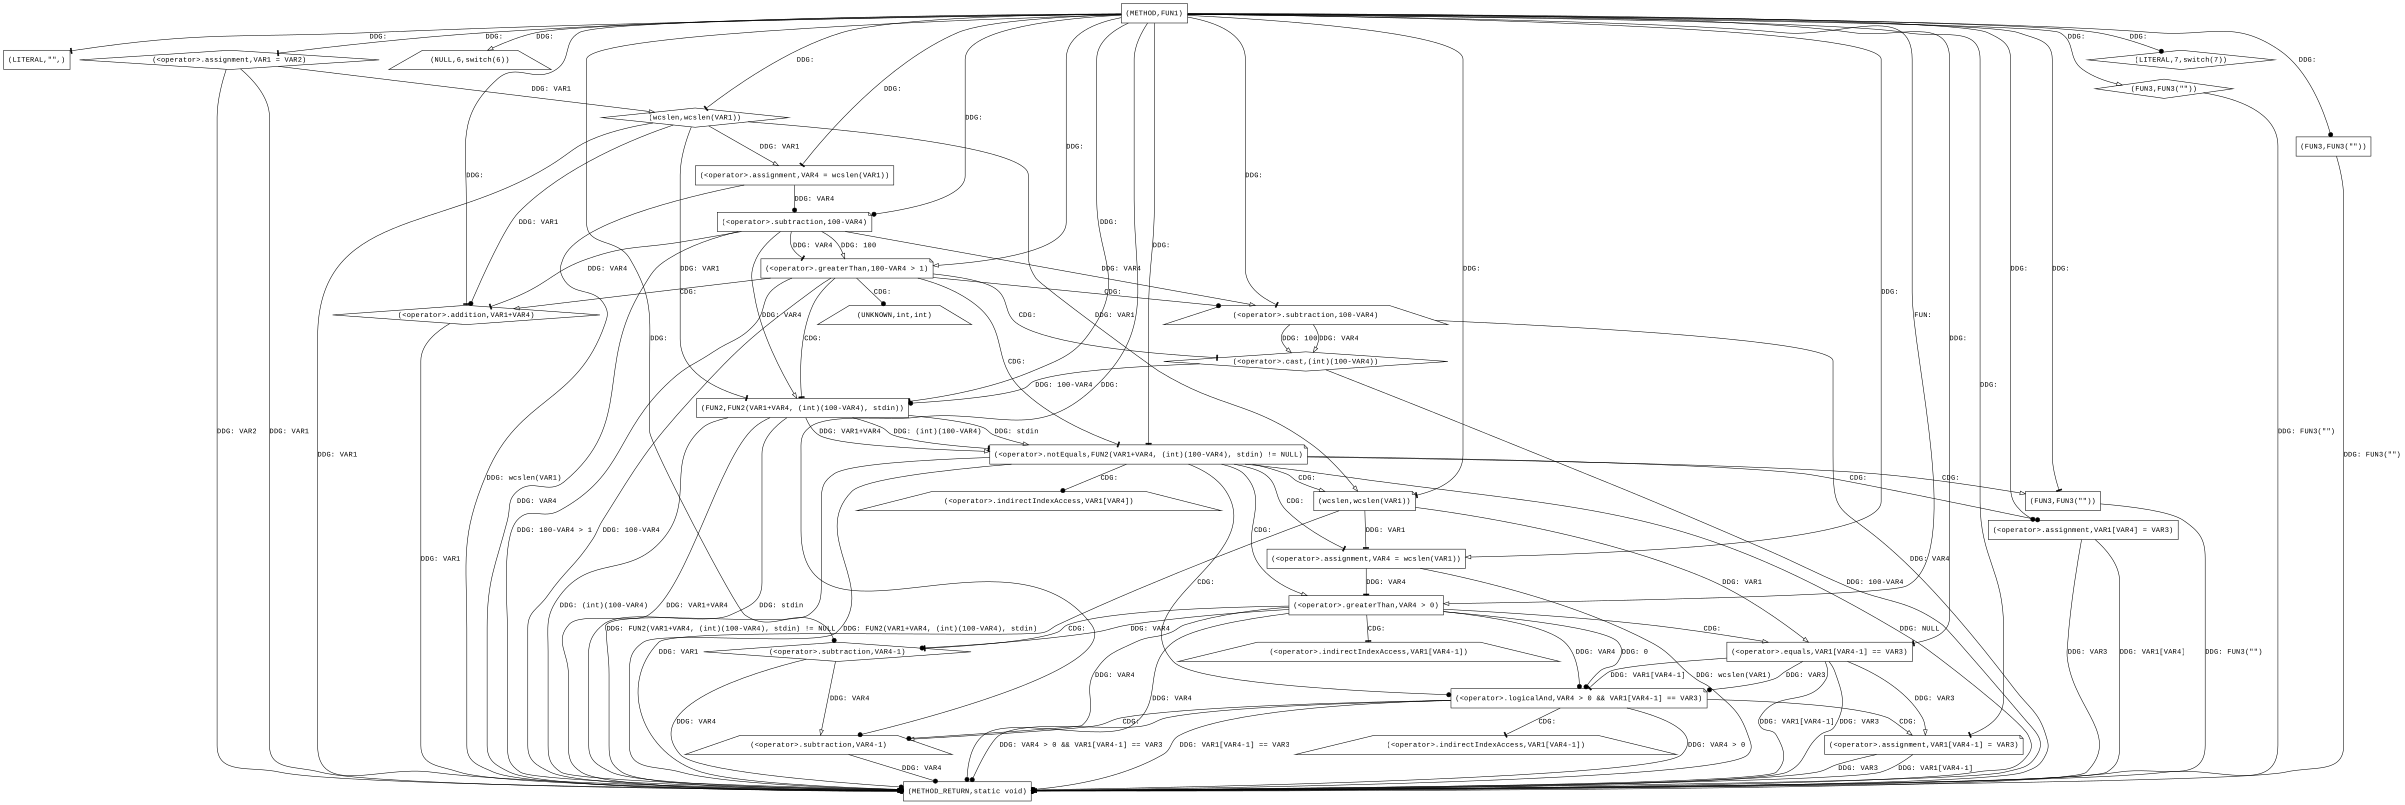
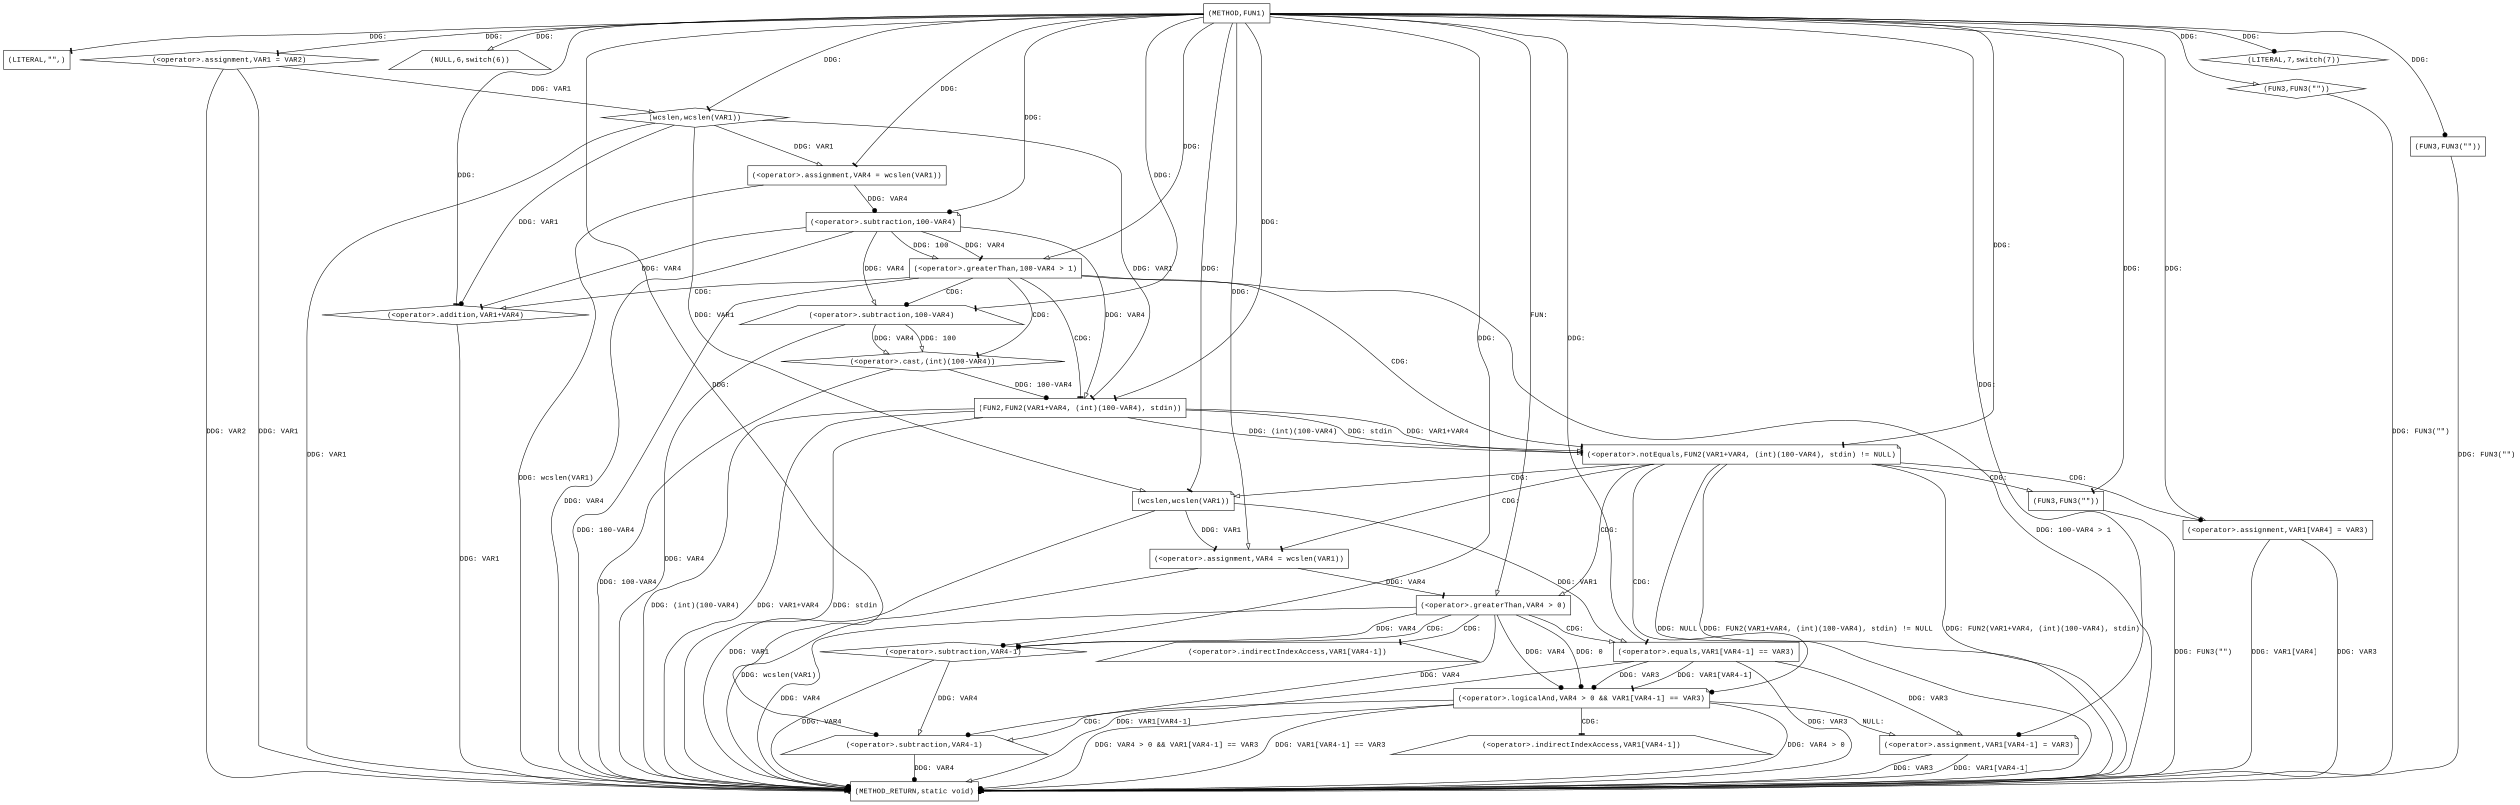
(2001, 40) -> (1992, 29)
(1974, 42) -> (1973, 129)
(847, 268) -> (996, 268)
(895, 315) -> none
(1039, 501) -> none
(1139, 719) -> (991, 621)
(1911, 722) -> (1876, 722)
